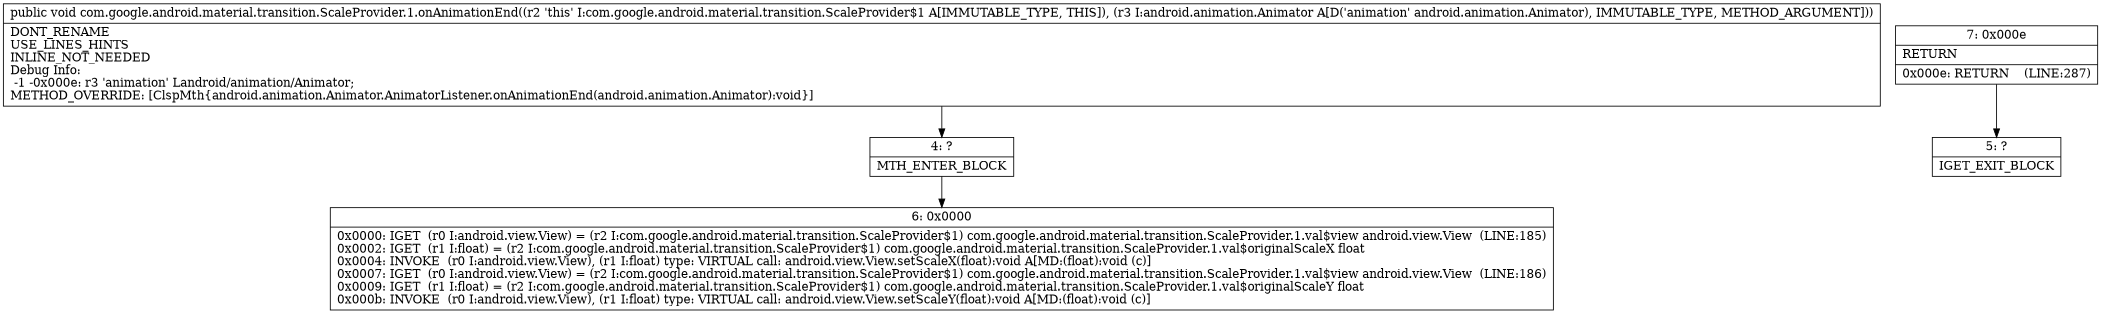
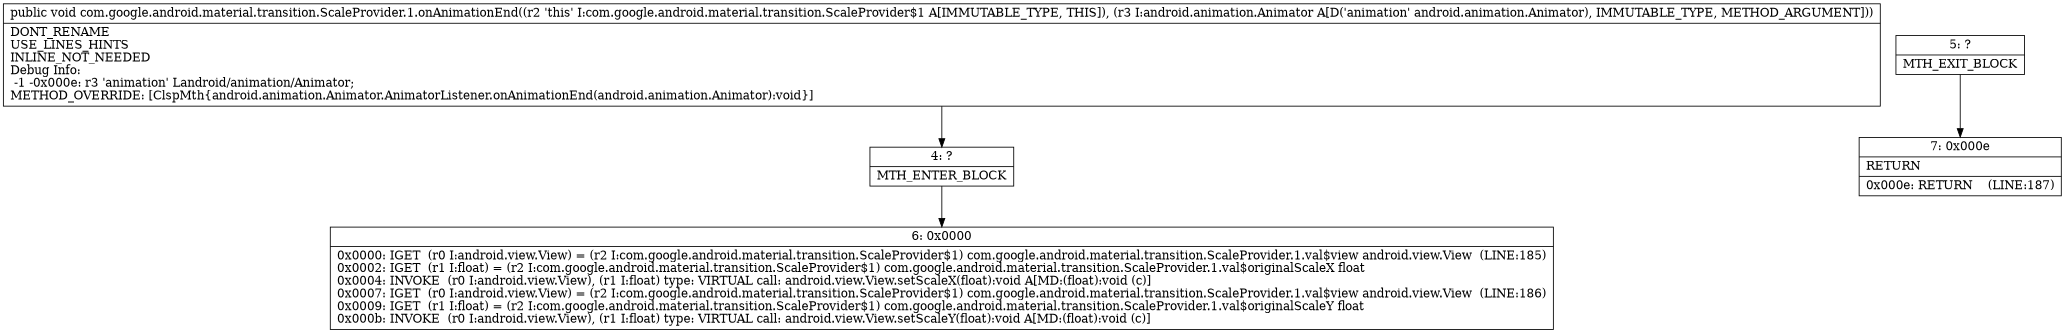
(1997, 74) -> (1960, 186)
(1997, 107) -> (1960, 101)
(1997, 166) -> (1960, 64)
